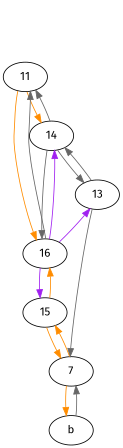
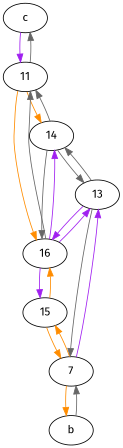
none -> (25, 18)
none -> (70, 219)
none -> (89, 288)
